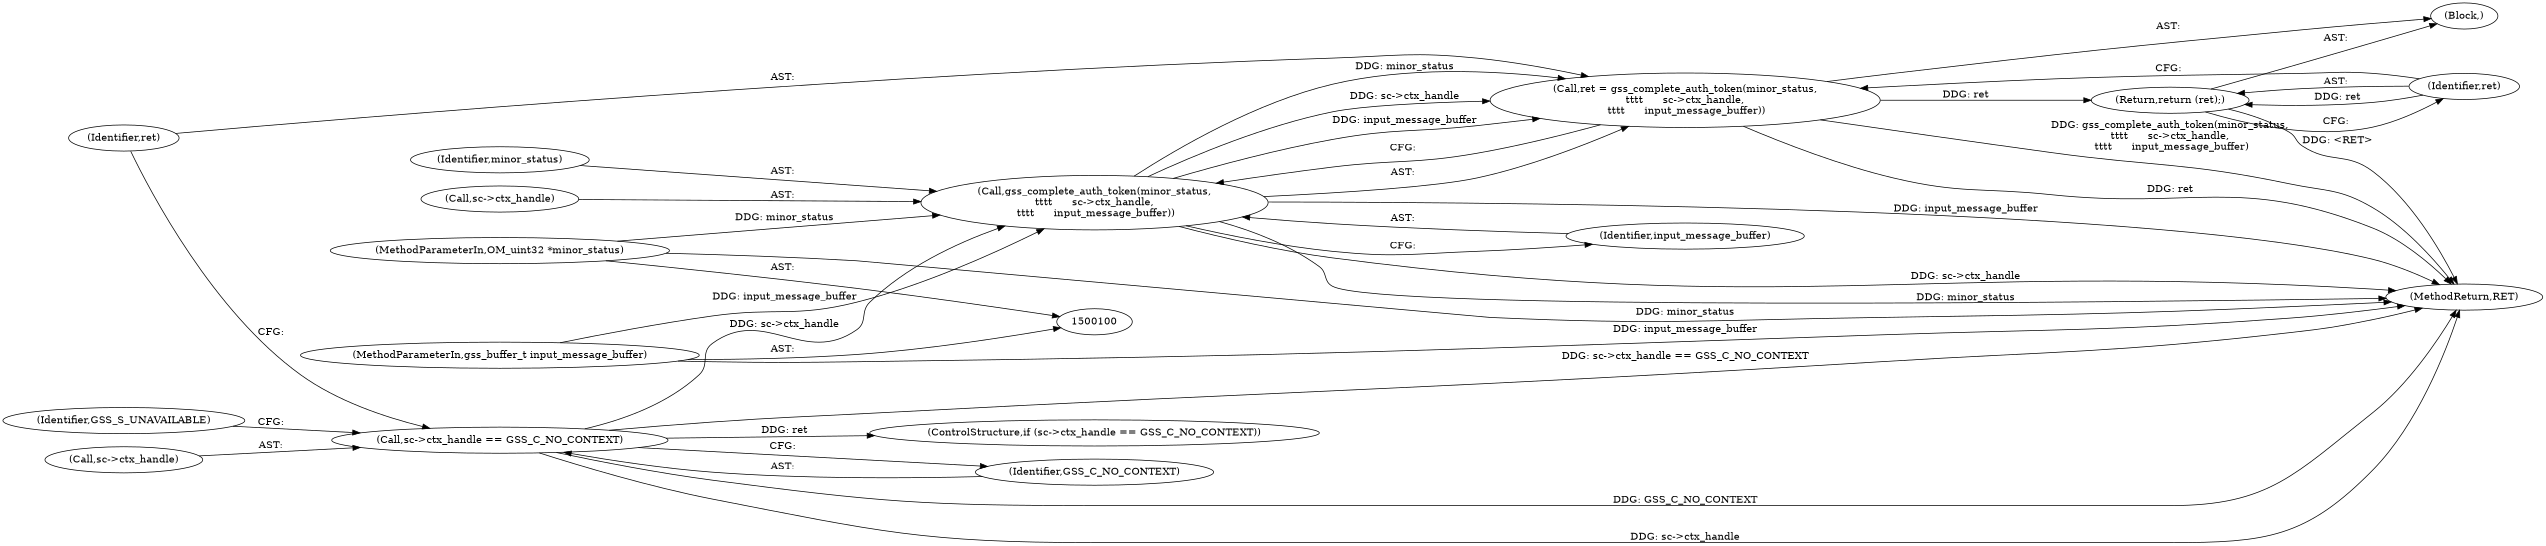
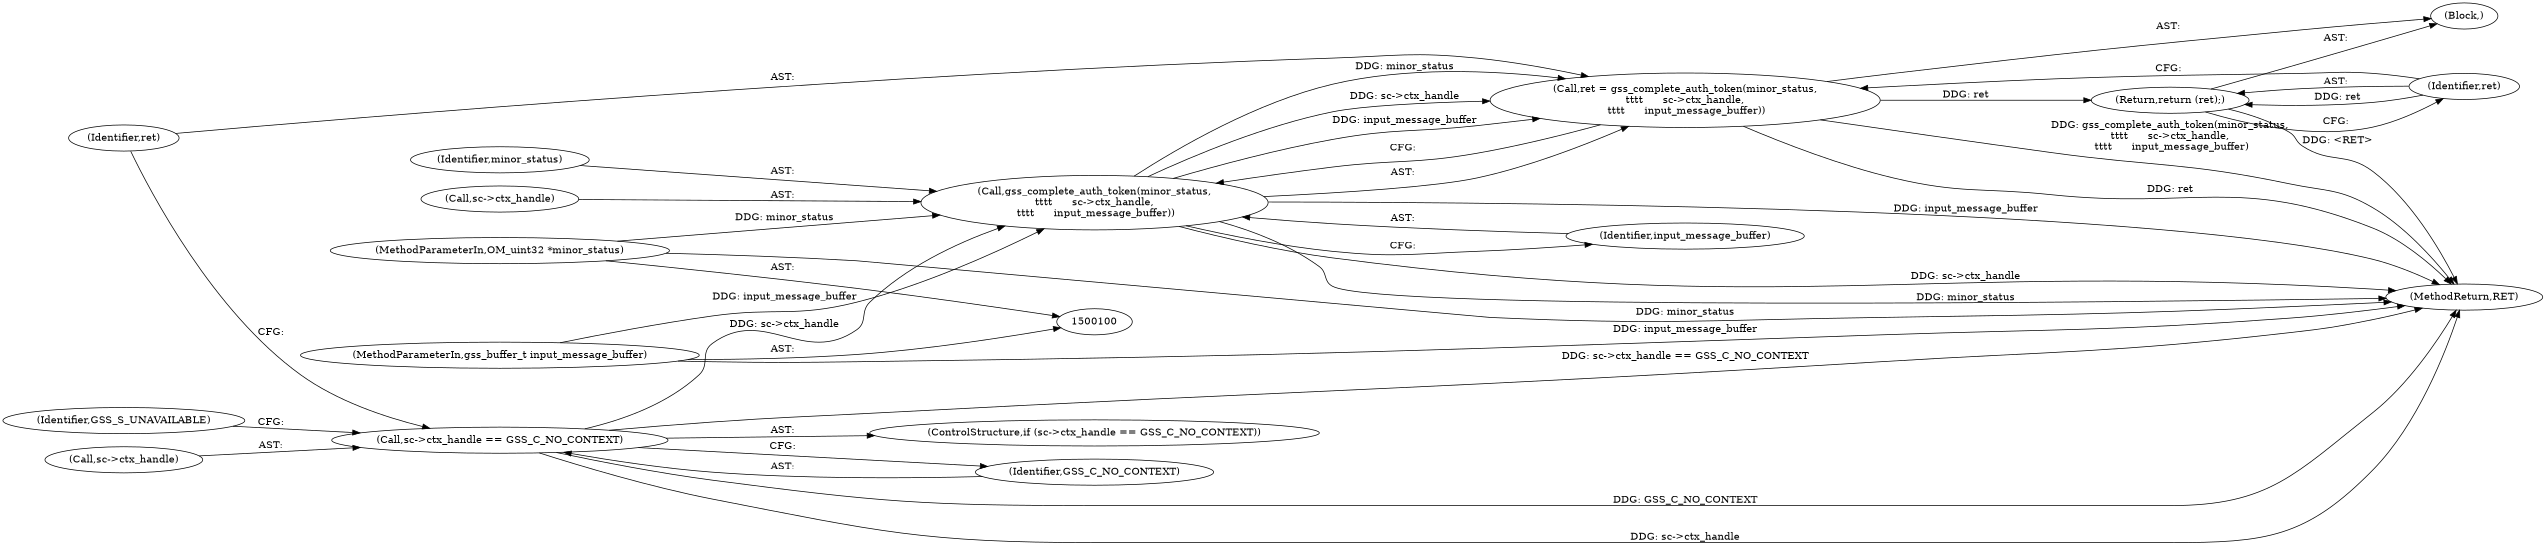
(784, 430) -> (784, 430)
